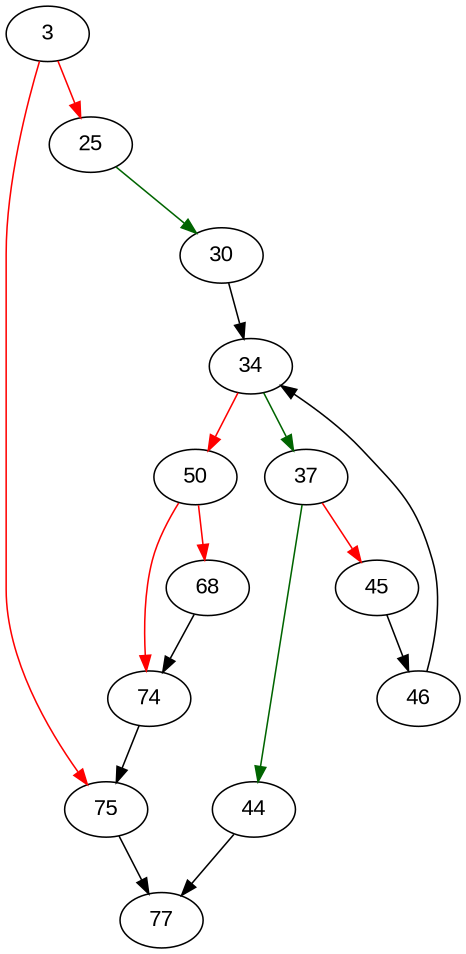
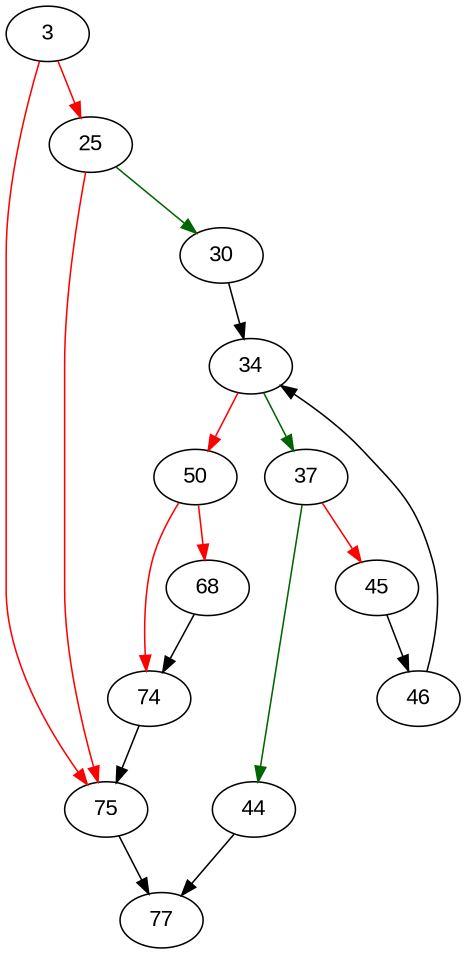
none -> (65, 470)
